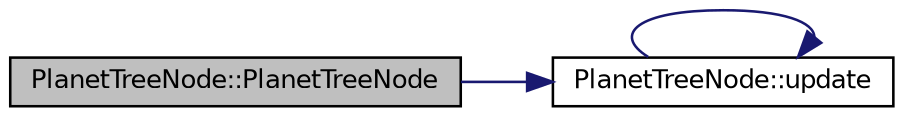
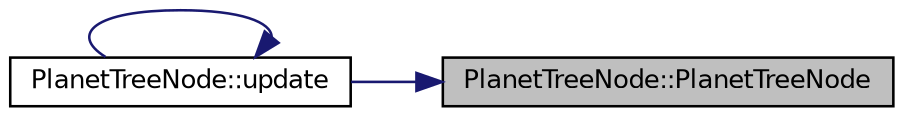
(494, 82) -> (384, 82)
